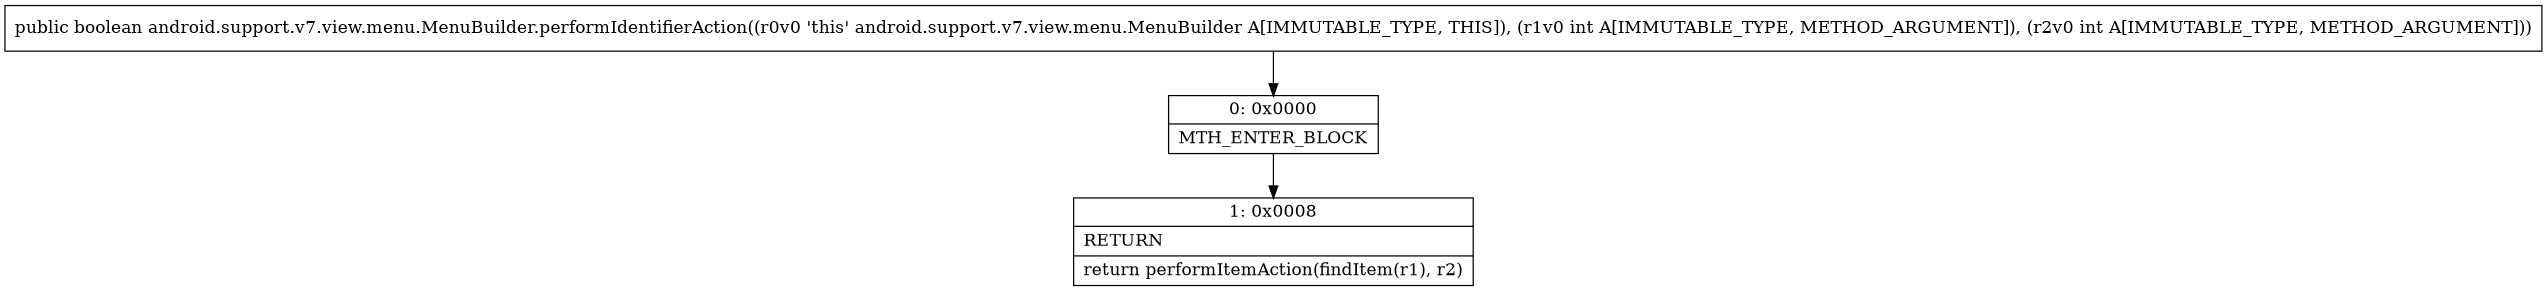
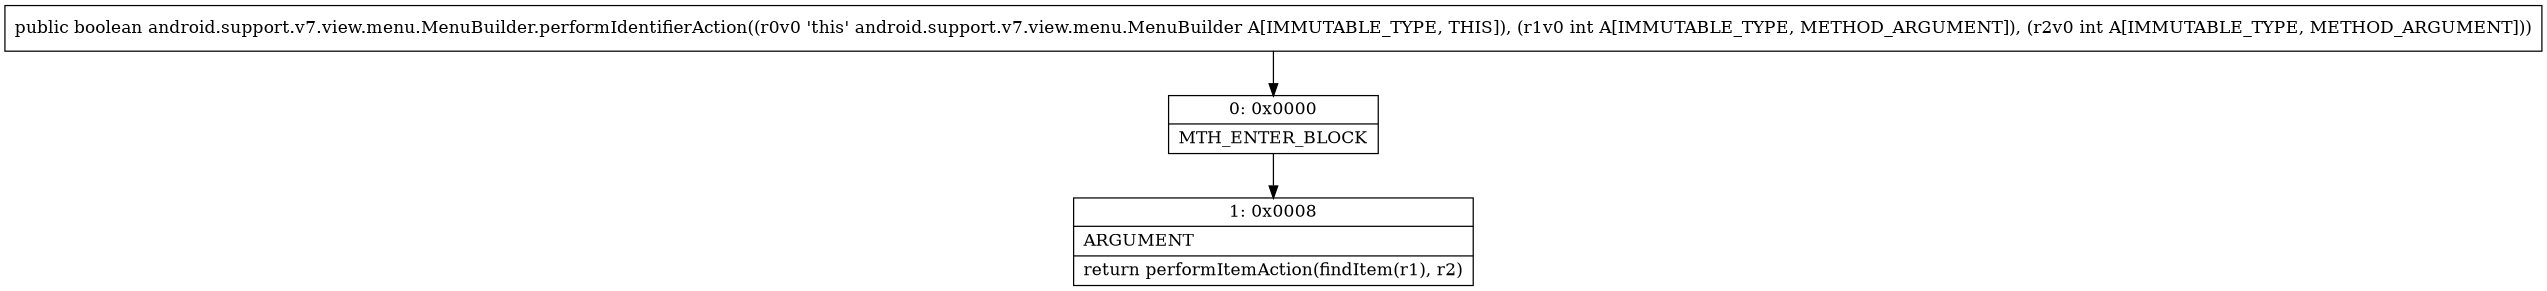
(1124, 240) -> (1139, 240)
